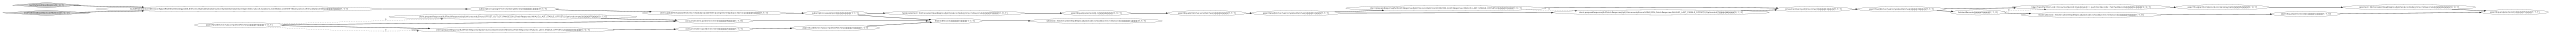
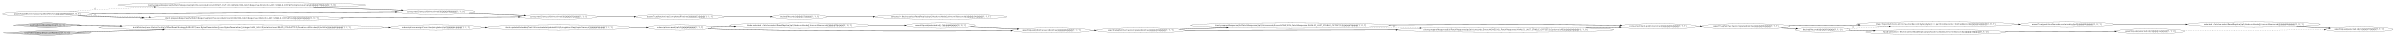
(2410, 13) -> (2254, 30)
(893, 18) -> (859, 31)
(840, 21) -> (497, 14)
